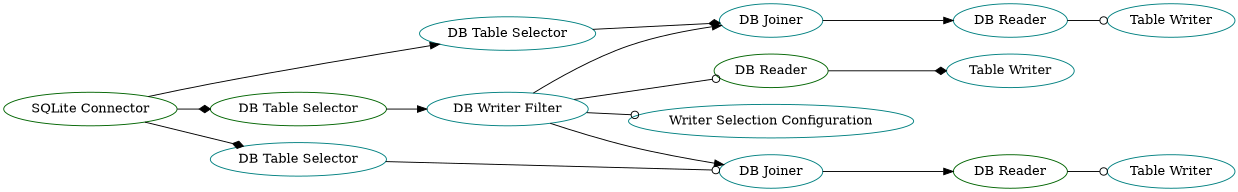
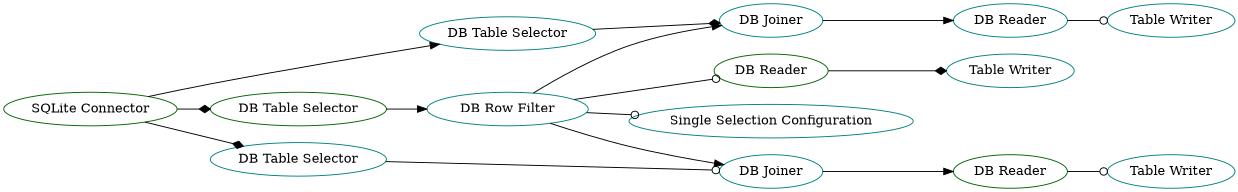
(508, 109) -> (508, 109)
(771, 121) -> (771, 121)
